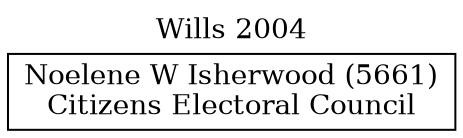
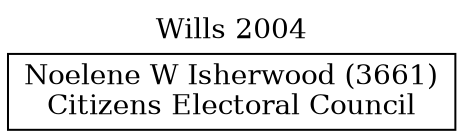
(232, 92) -> (232, 92)
